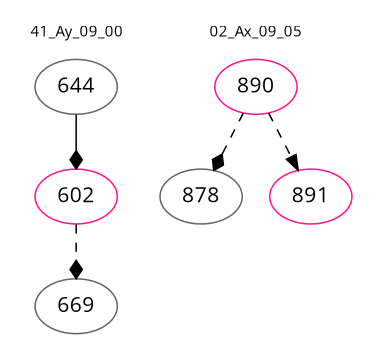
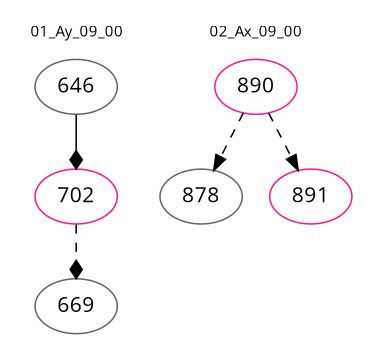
(77, 33) -> (77, 33)
(256, 33) -> (256, 33)
(76, 87) -> (76, 87)
(232, 135) -> (232, 135)
(76, 197) -> (76, 197)
